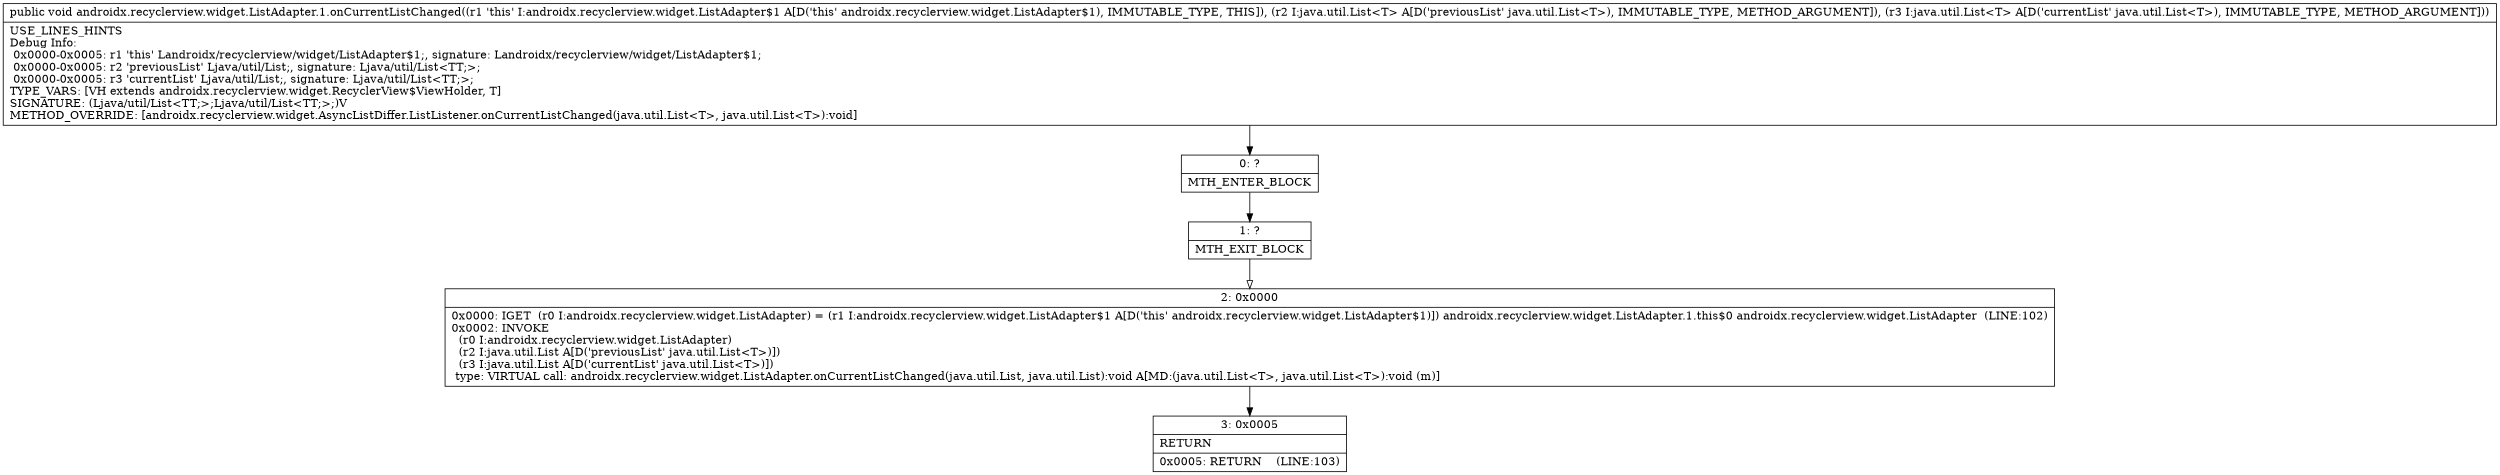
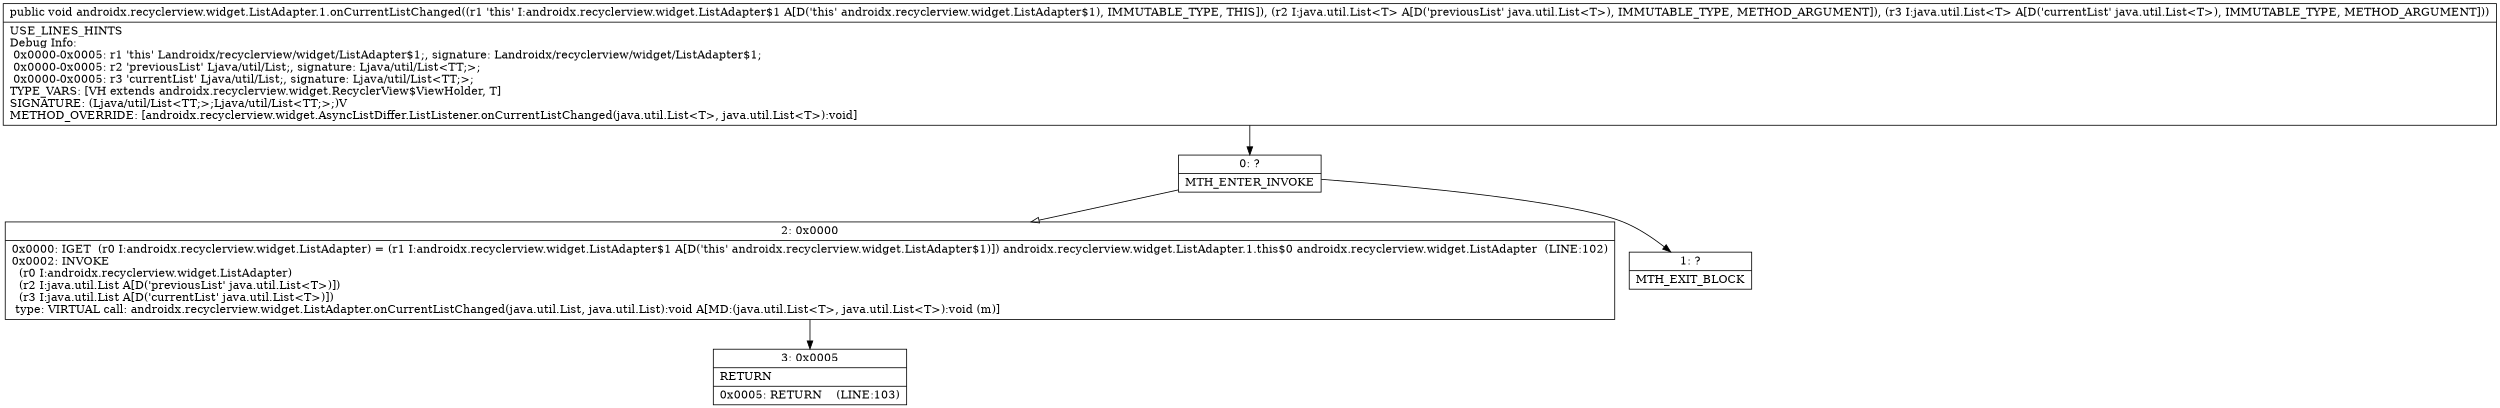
(1250, 182) -> (1250, 182)
(1250, 270) -> (1109, 205)
